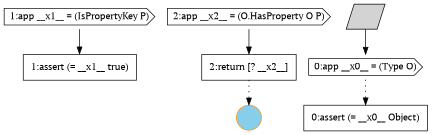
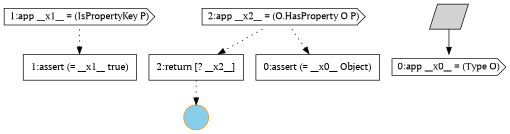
(80, 38) -> (80, 38)
(249, 38) -> (243, 40)
(366, 89) -> (298, 39)
